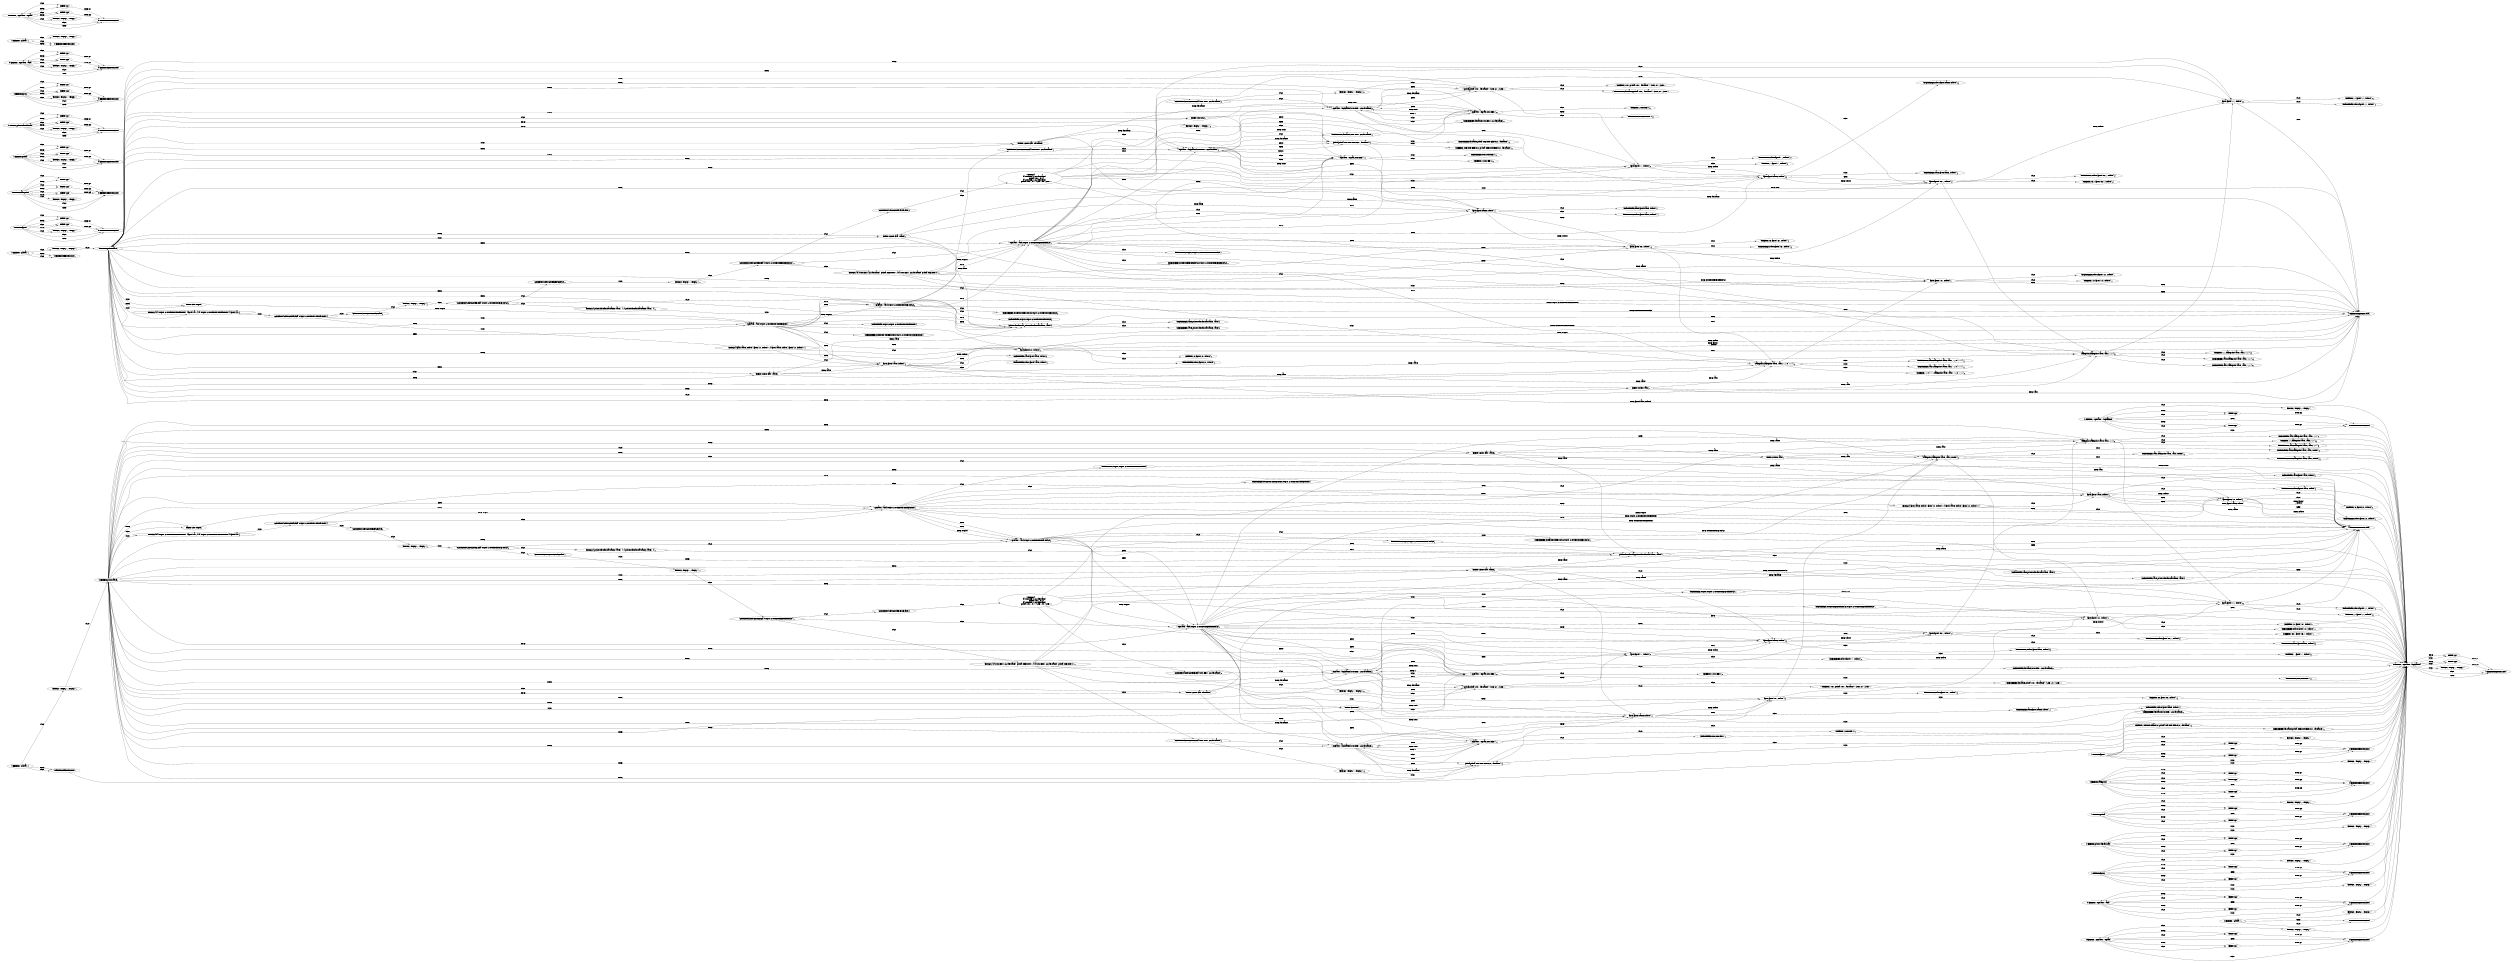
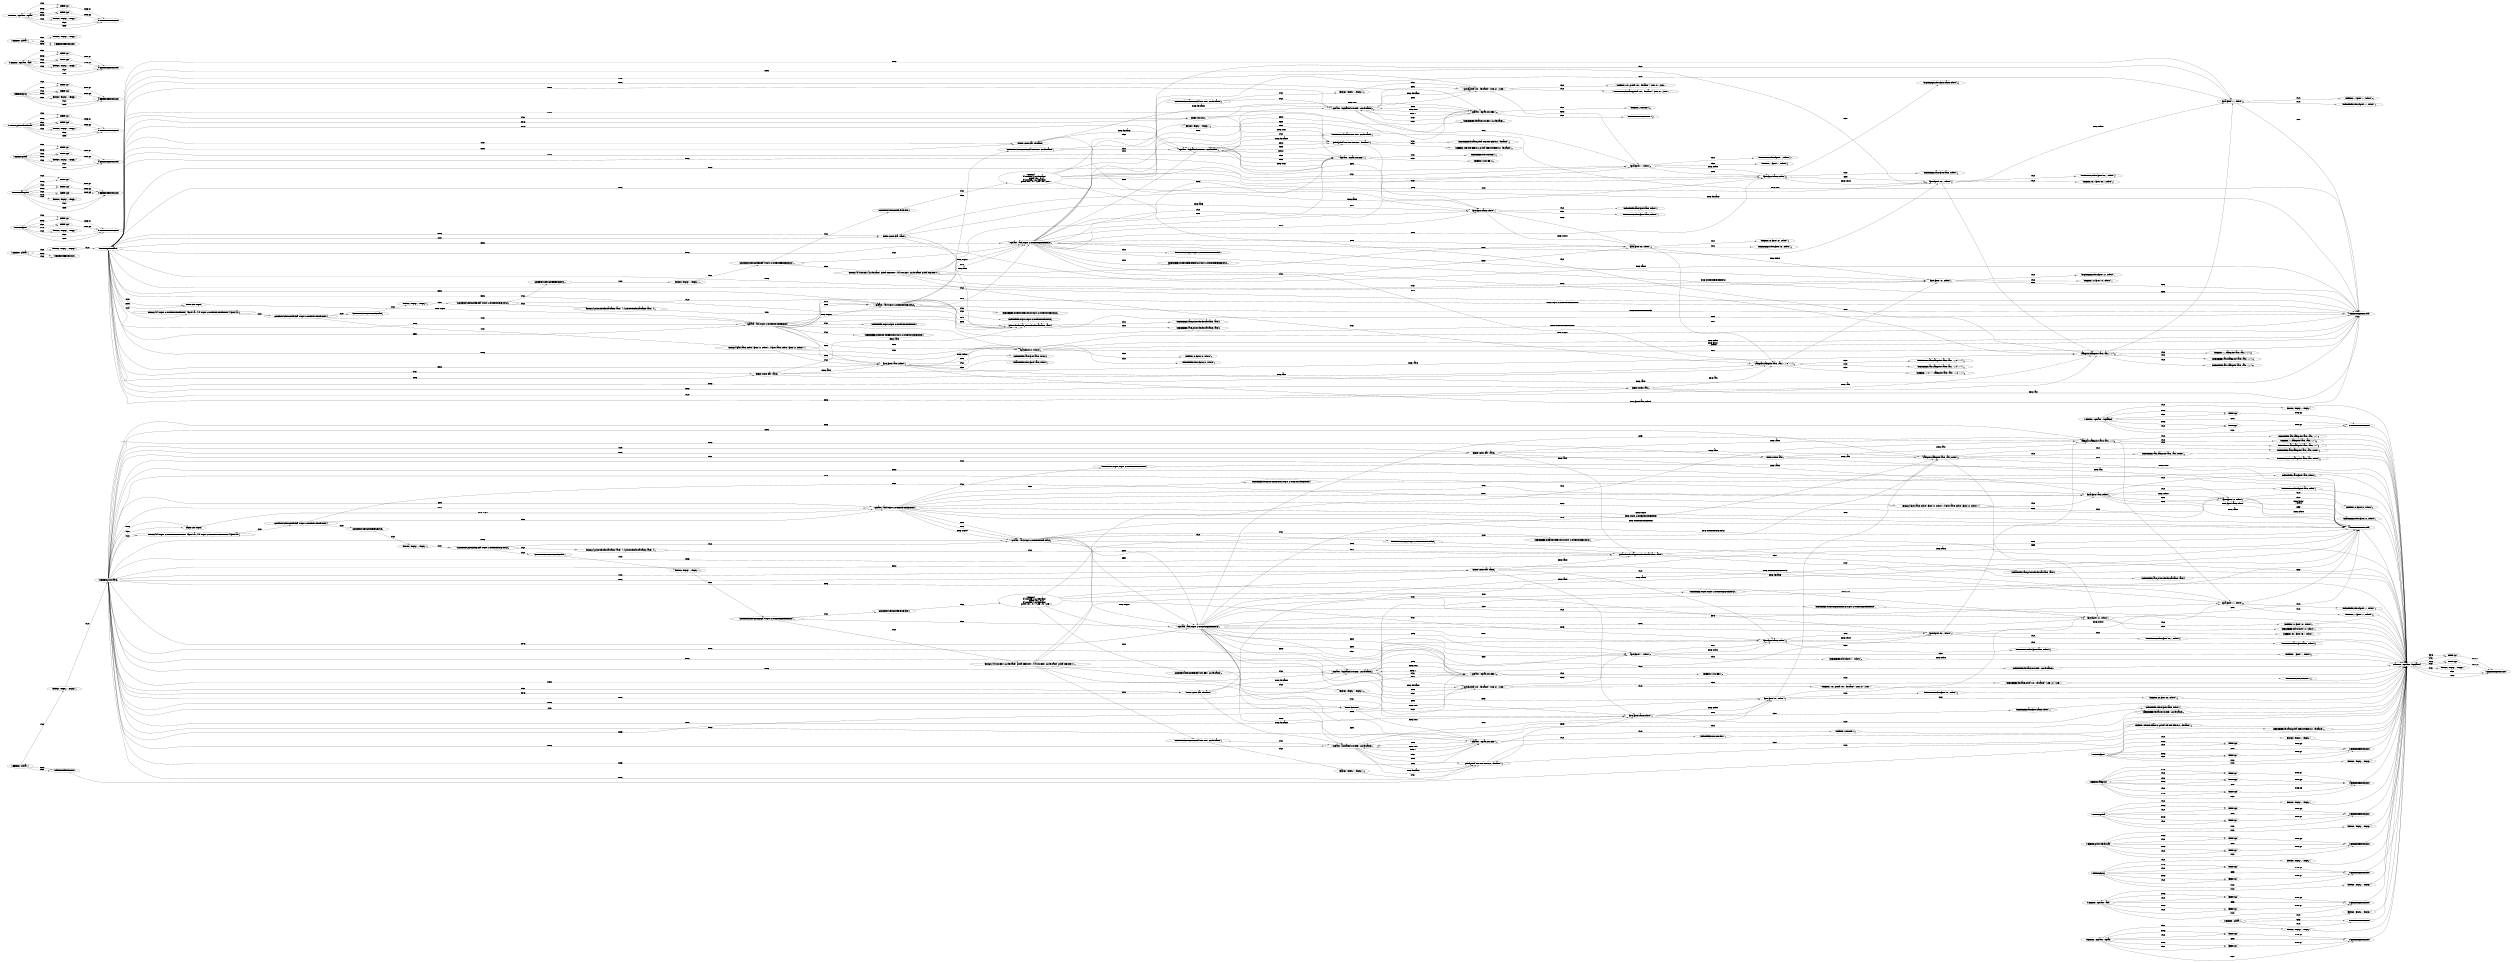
(2098, 457) -> (2098, 457)
